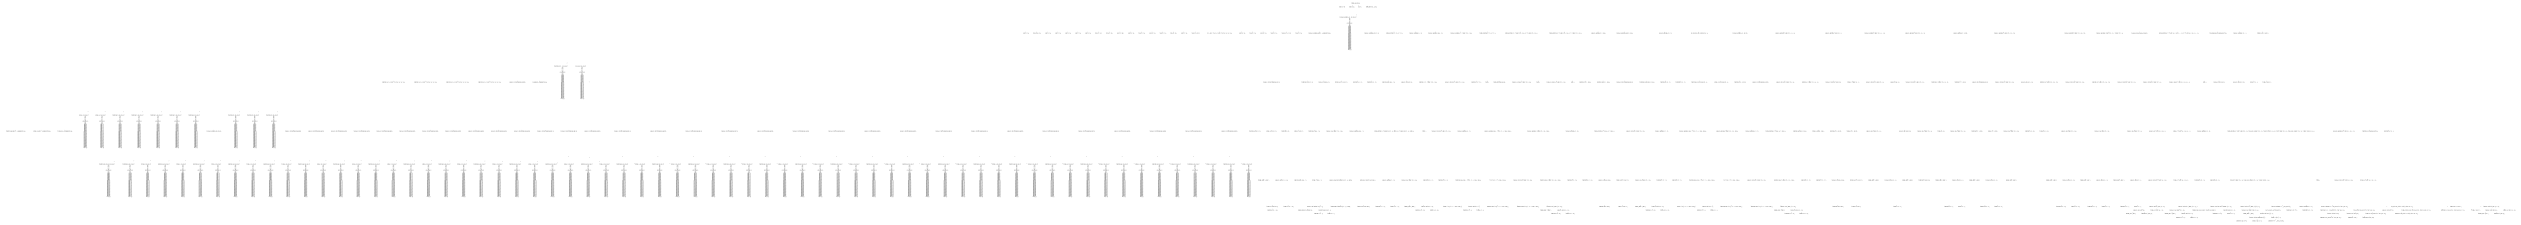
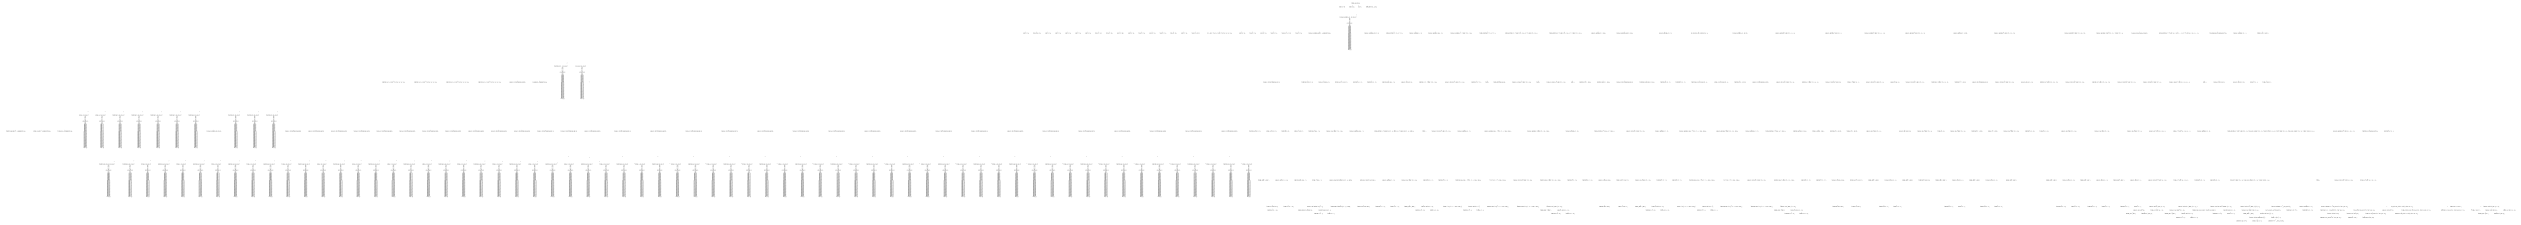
none -> (1884, 207)
